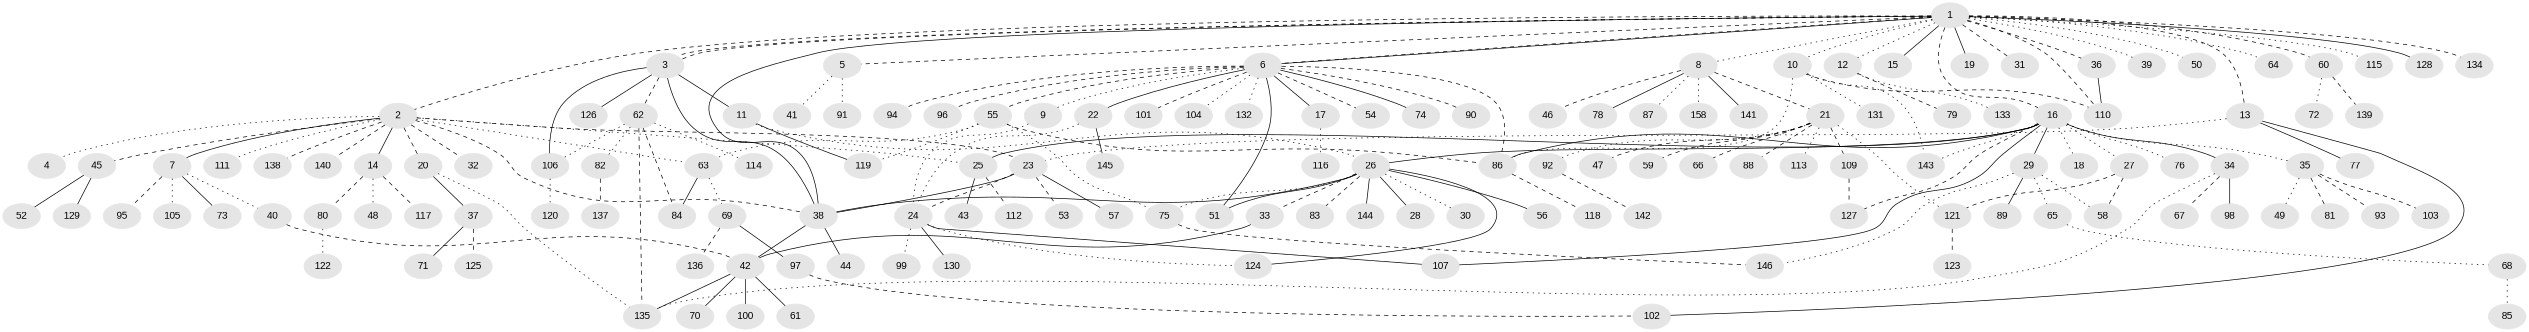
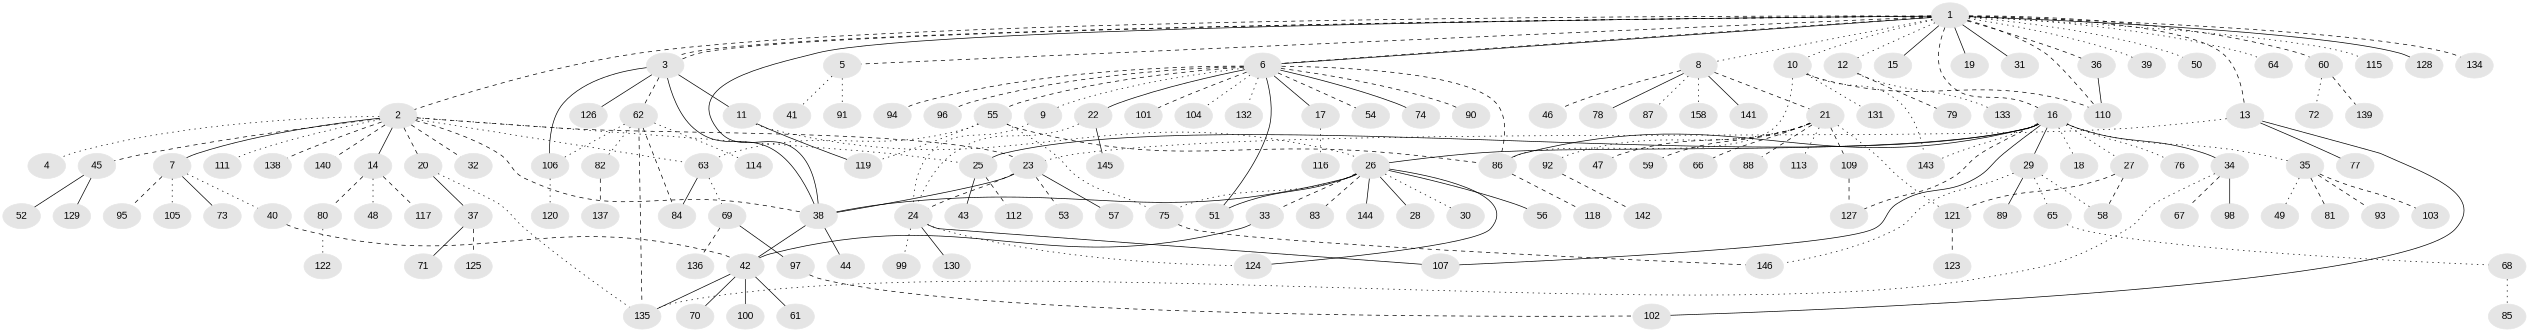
(1985, 40) -> (1985, 40)
